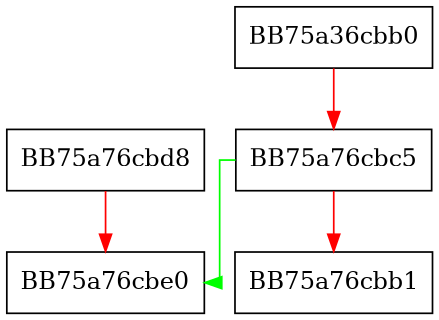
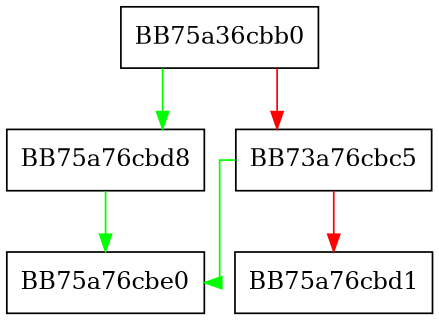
none -> (163, 90)
(334, 160) -> (334, 160)
(106, 213) -> (106, 213)
(334, 283) -> (334, 283)
